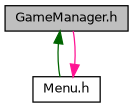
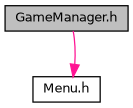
(58, 60) -> none
